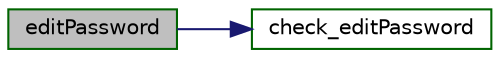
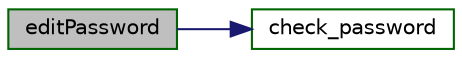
(372, 29) -> (353, 29)
